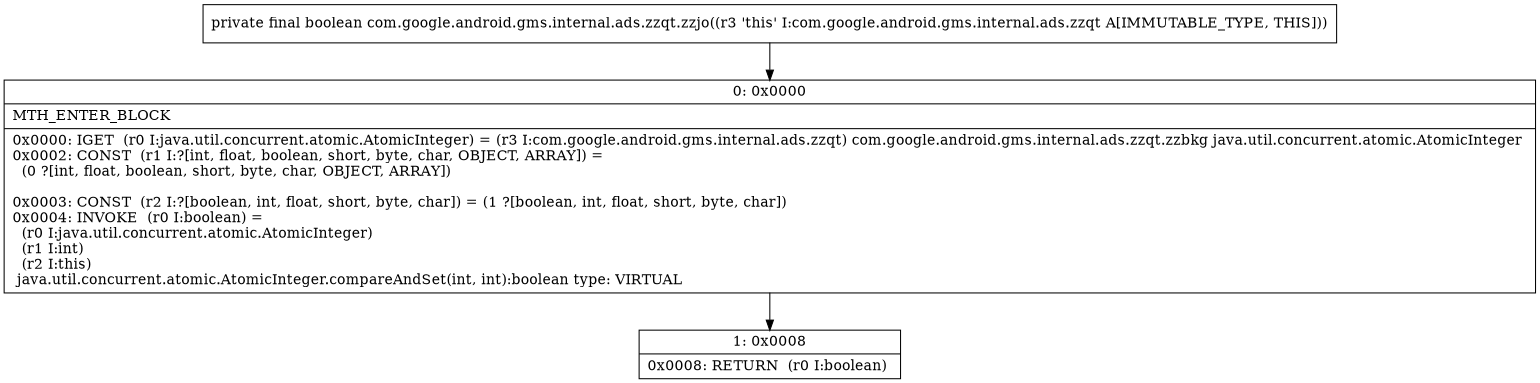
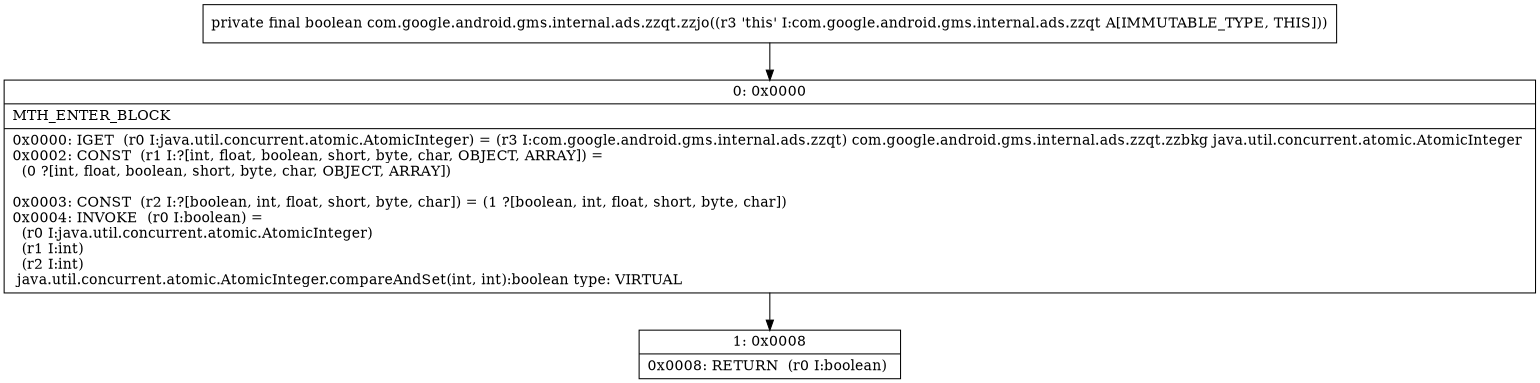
(52, 265) -> (49, 265)
